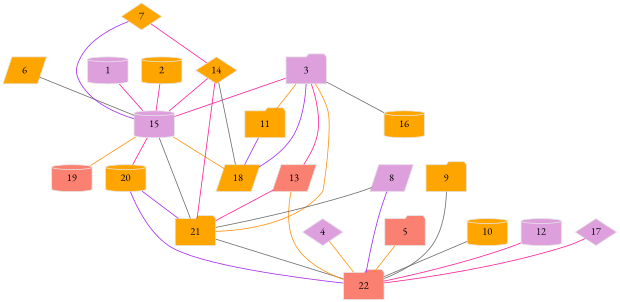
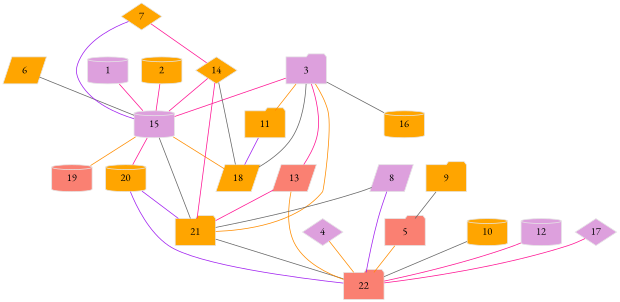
(295, 133) -> (295, 133)
(431, 246) -> (426, 205)
